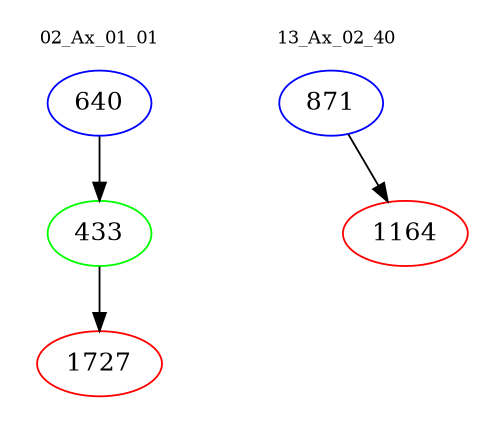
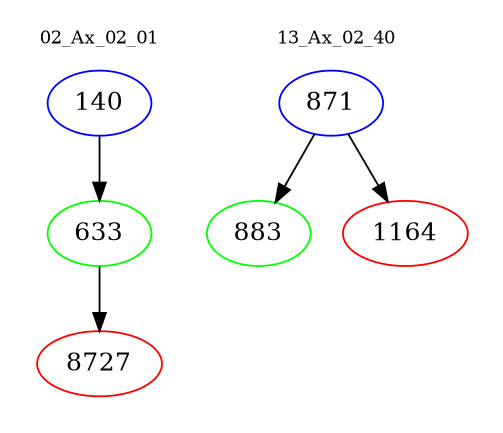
(100, 39) -> (100, 39)
(100, 103) -> (100, 103)
(100, 233) -> (100, 233)
none -> (259, 233)
(100, 364) -> (100, 364)
